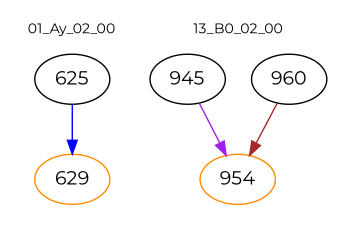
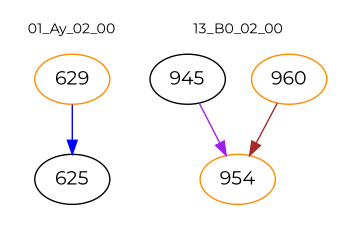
(289, 79) -> (289, 79)
(72, 122) -> (72, 122)
